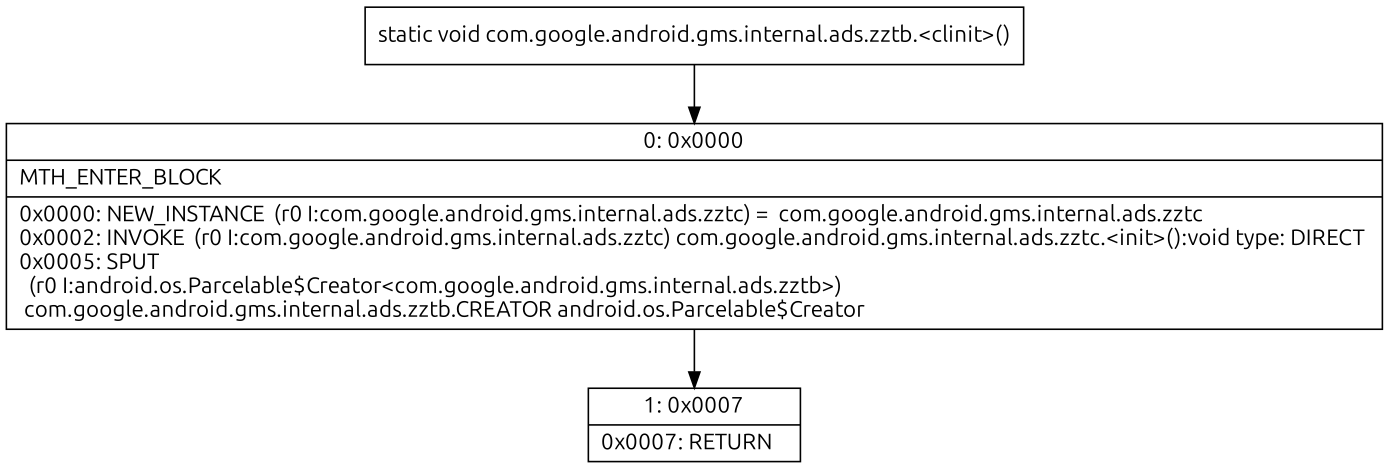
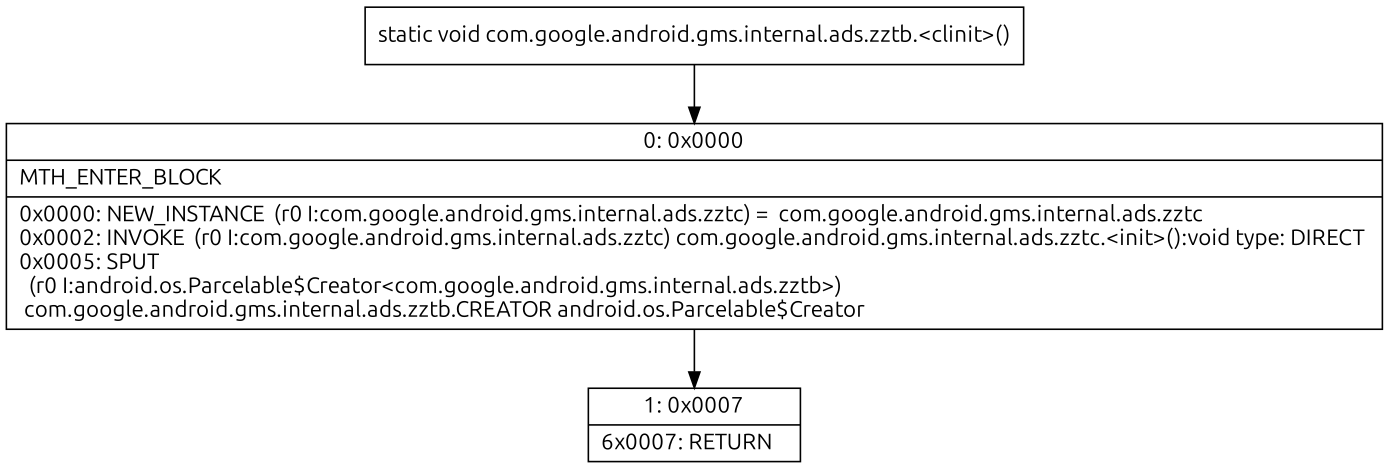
(694, 442) -> (694, 442)
